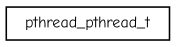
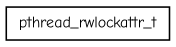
(88, 24) -> (88, 24)
